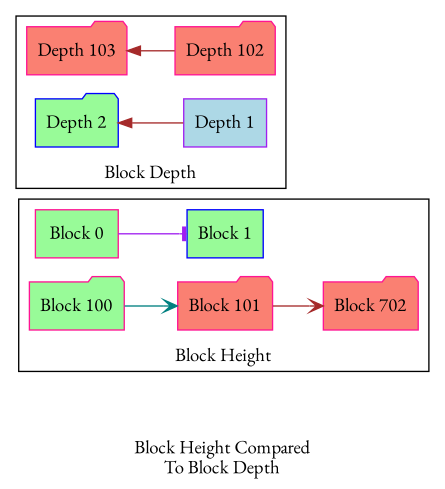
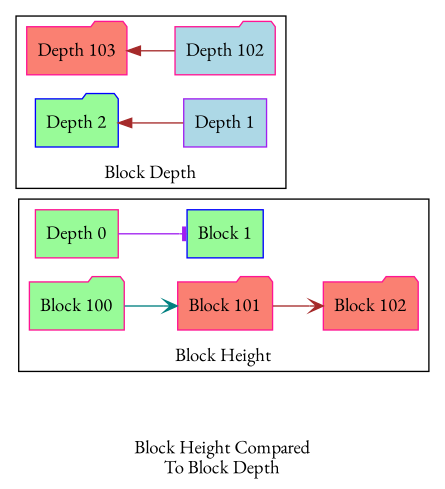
(225, 51) -> (225, 51)
(77, 234) -> (77, 234)
(371, 306) -> (371, 306)
